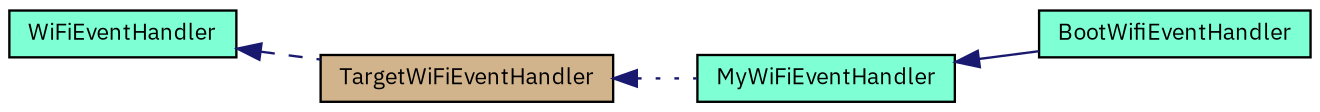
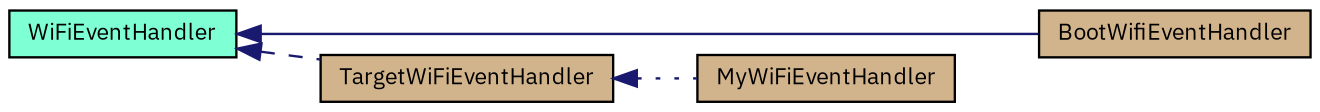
(1175, 34) -> (1175, 34)
(1009, 55) -> (650, 34)
(826, 78) -> (826, 78)
